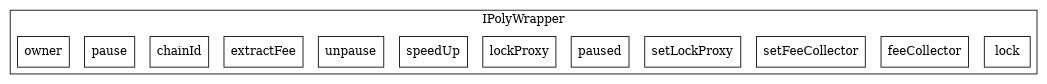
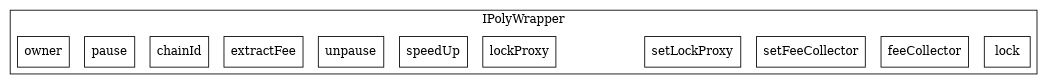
(600, 52) -> none
